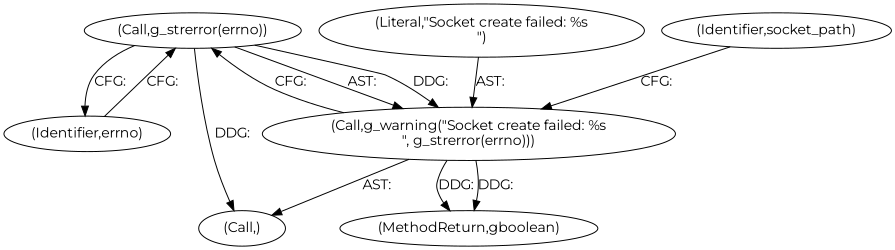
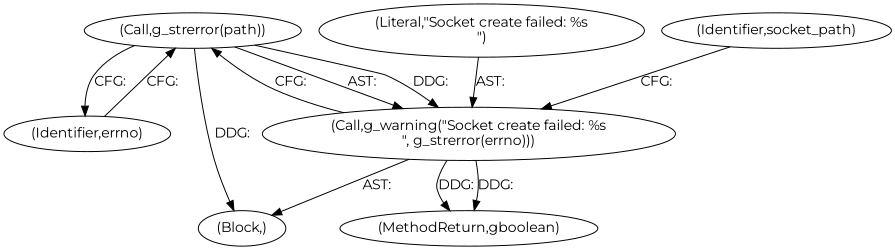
(193, 31) -> (193, 31)
(242, 228) -> (242, 228)
